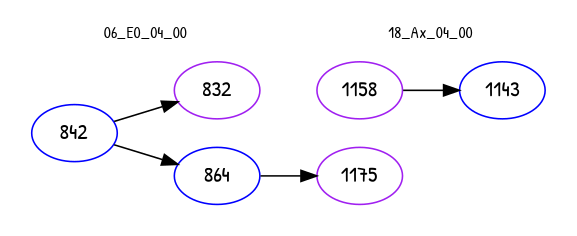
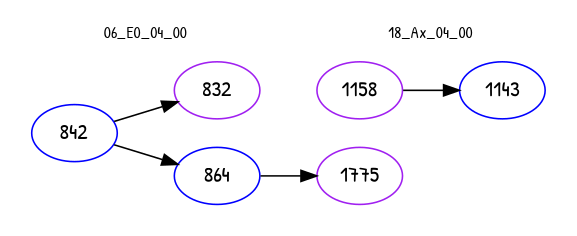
(360, 176) -> (360, 176)
